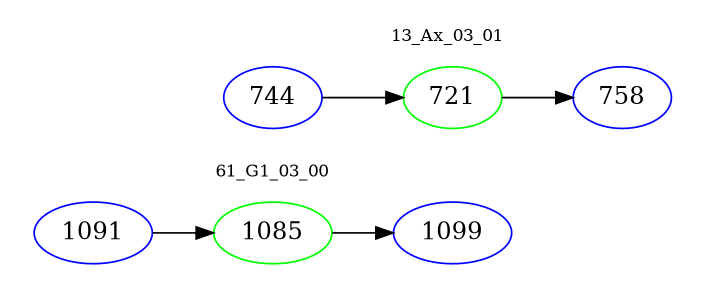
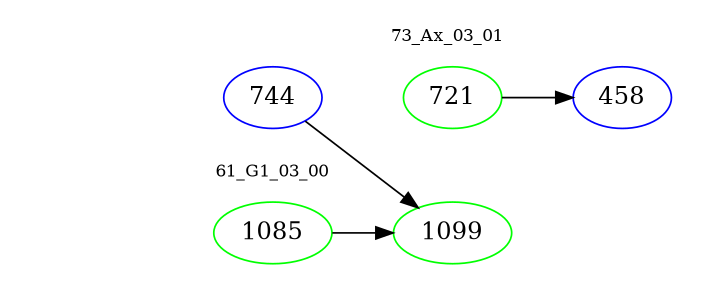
(448, 37) -> (448, 37)
(354, 98) -> (365, 167)
(622, 98) -> (622, 98)
(93, 233) -> none
(453, 233) -> (453, 233)
